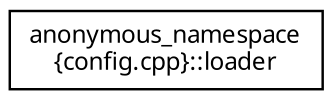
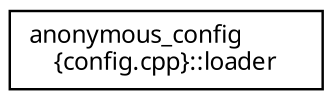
(166, 50) -> (166, 50)
